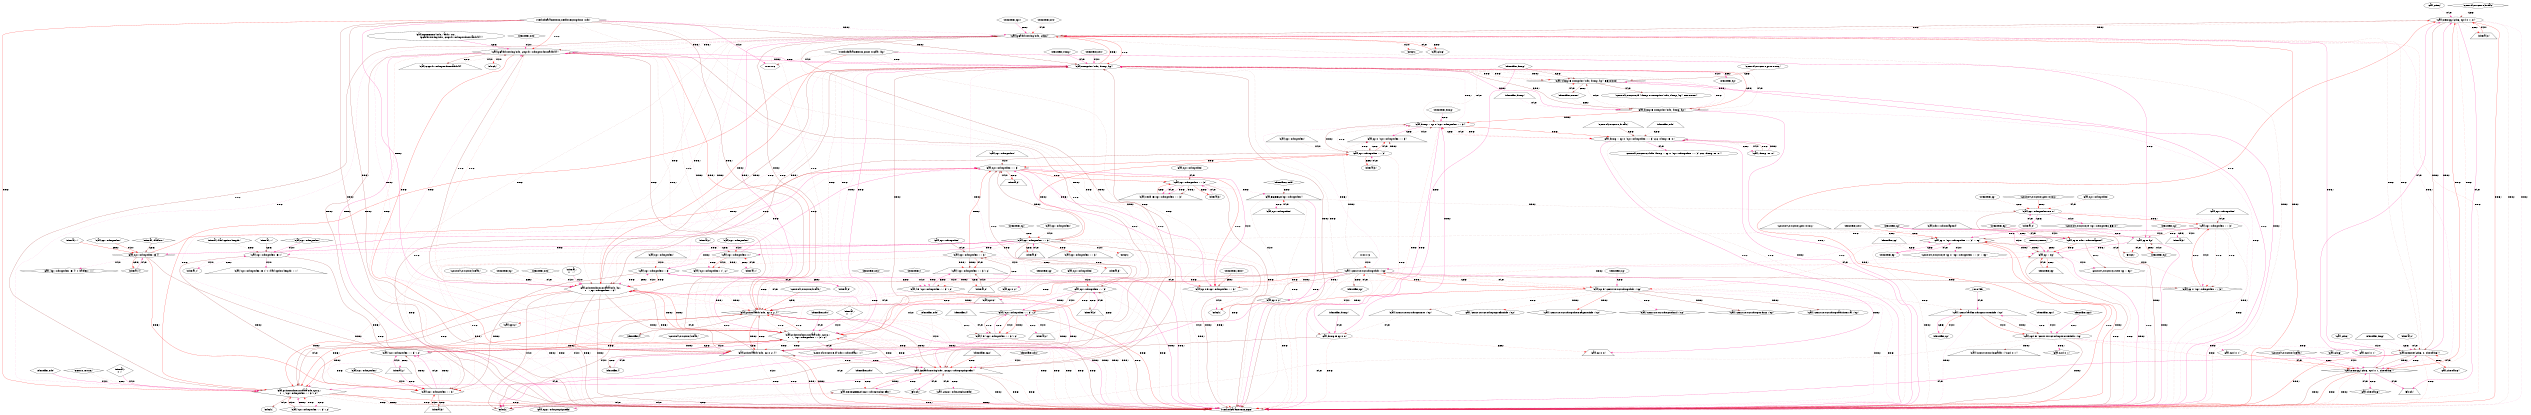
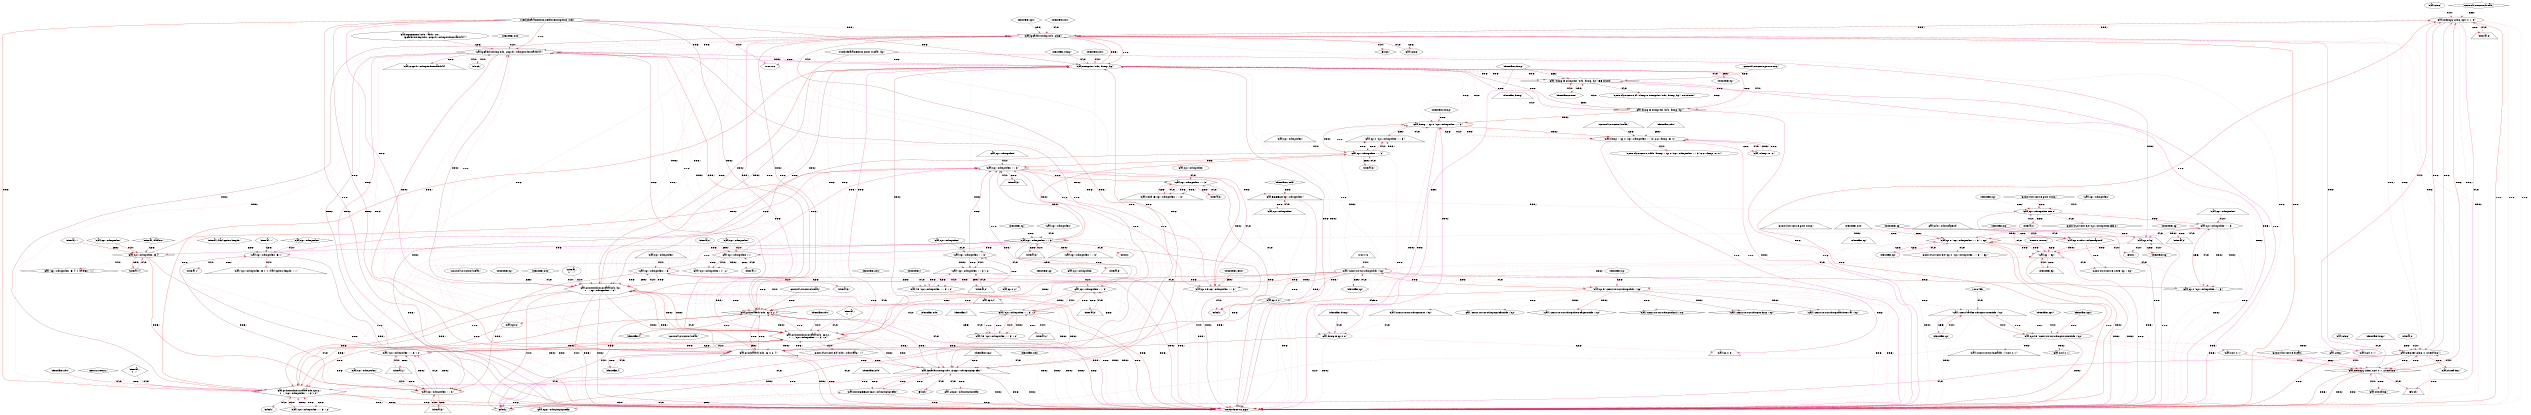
(563, 20) -> (547, 20)
(1236, 410) -> (1236, 410)
